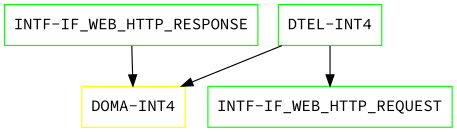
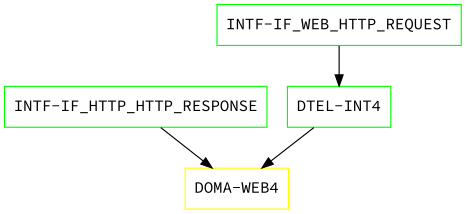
(131, 25) -> (136, 107)
(330, 60) -> (339, 60)
(133, 107) -> (237, 189)
